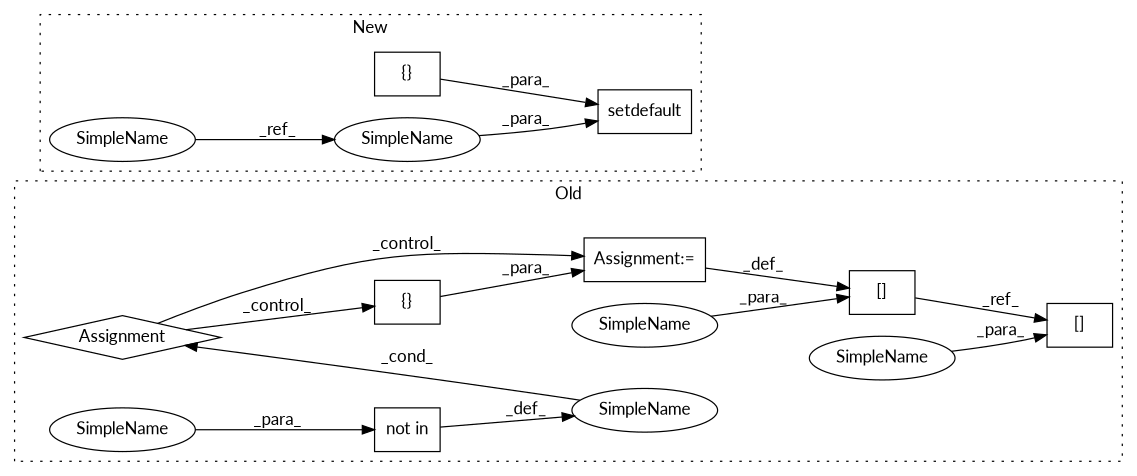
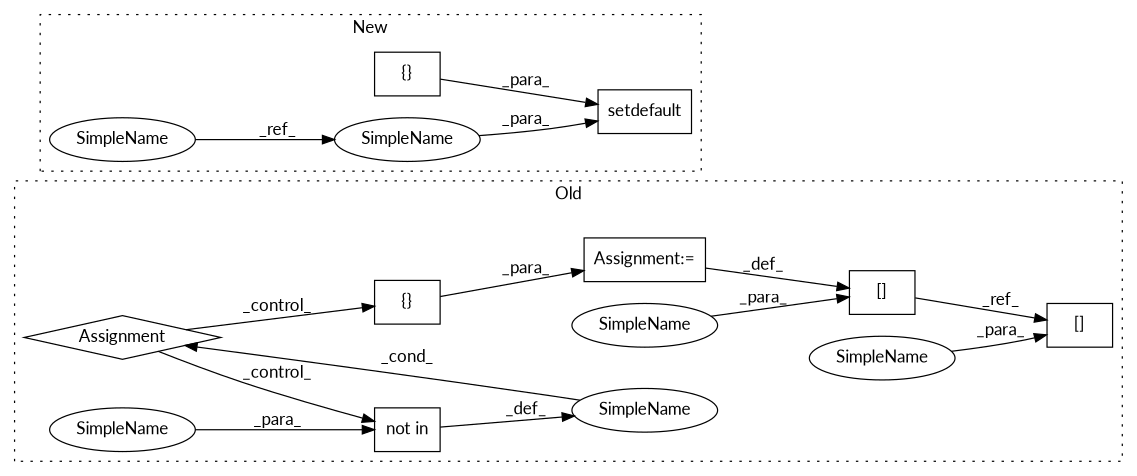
(360, 262) -> (259, 388)
